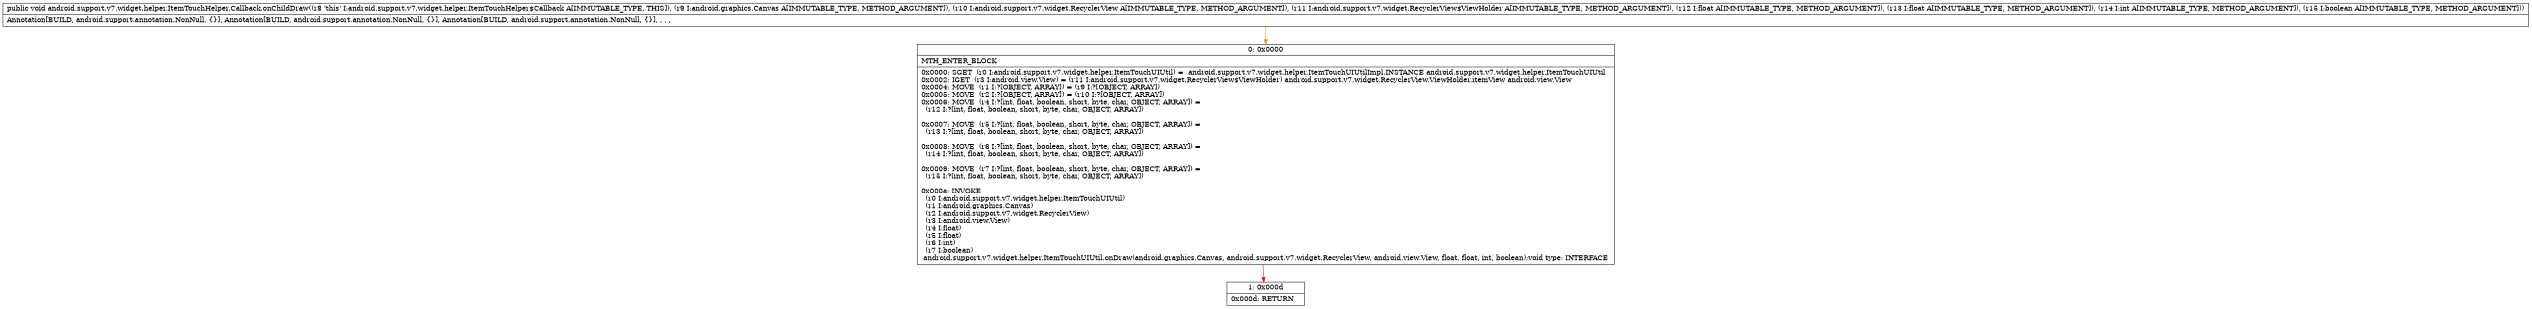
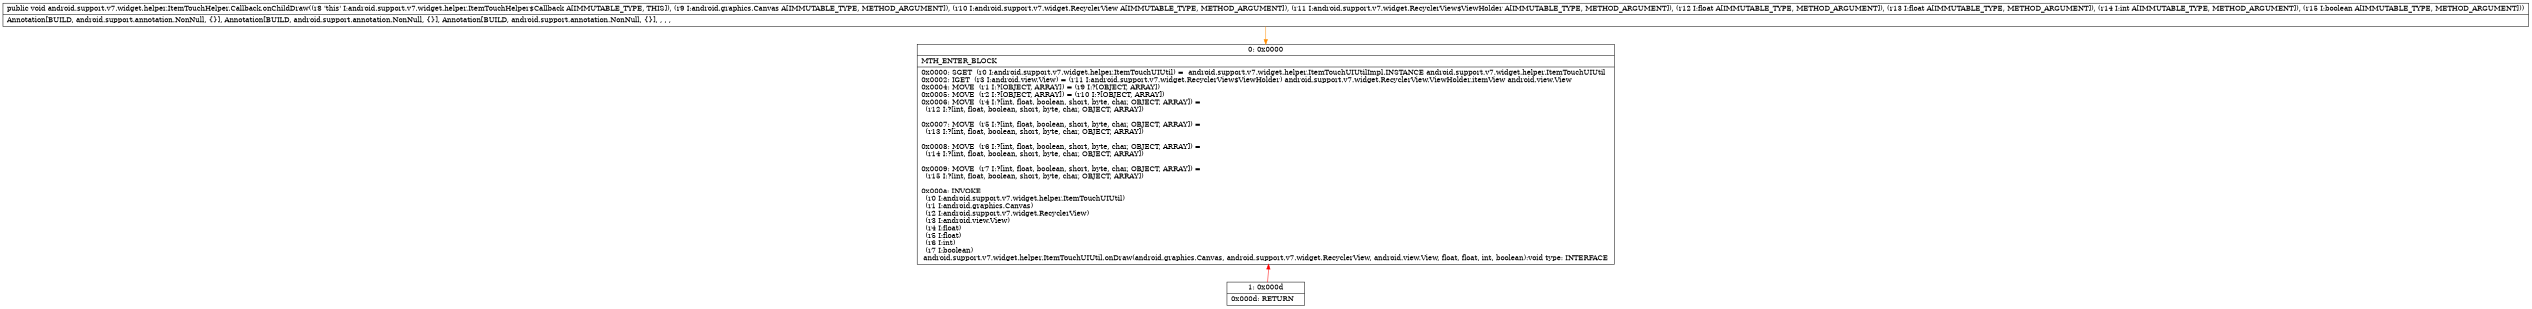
(1263, 271) -> (1268, 276)
